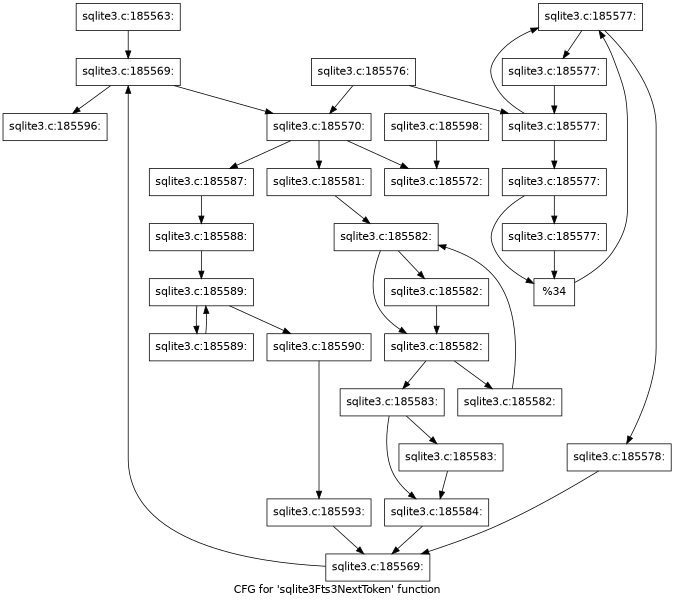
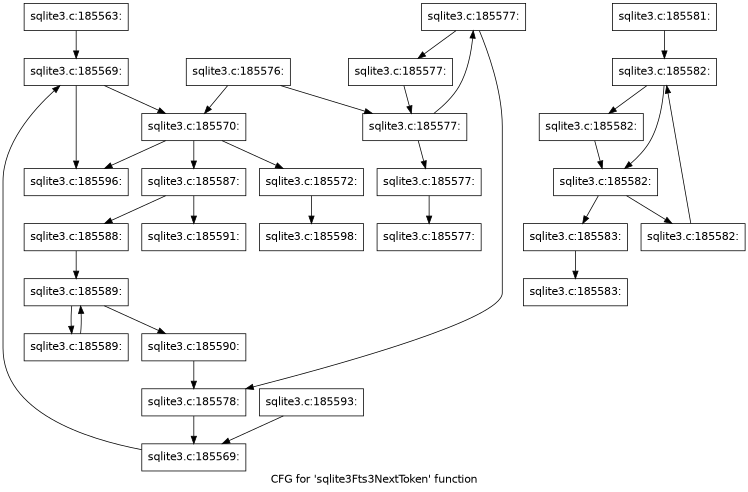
(319, 151) -> (139, 153)
(437, 151) -> (311, 206)
none -> (194, 237)
(554, 292) -> none
(319, 426) -> (194, 371)
(437, 512) -> none
